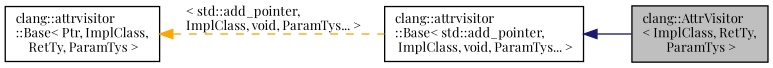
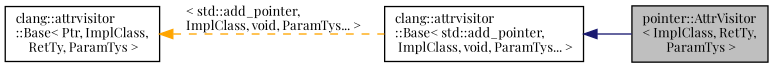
(700, 34) -> (700, 34)
